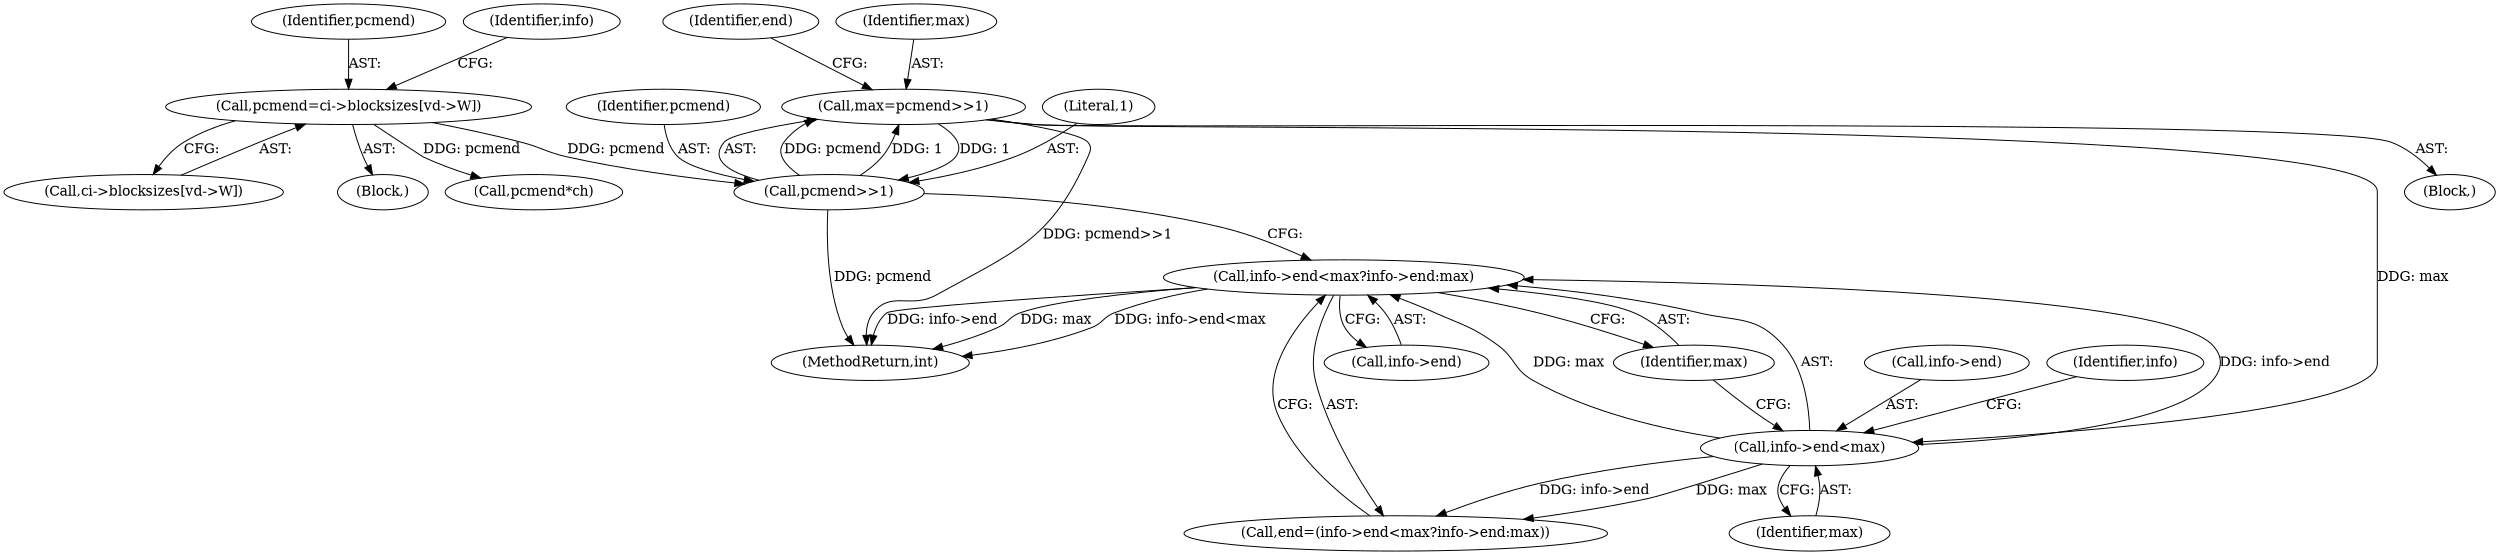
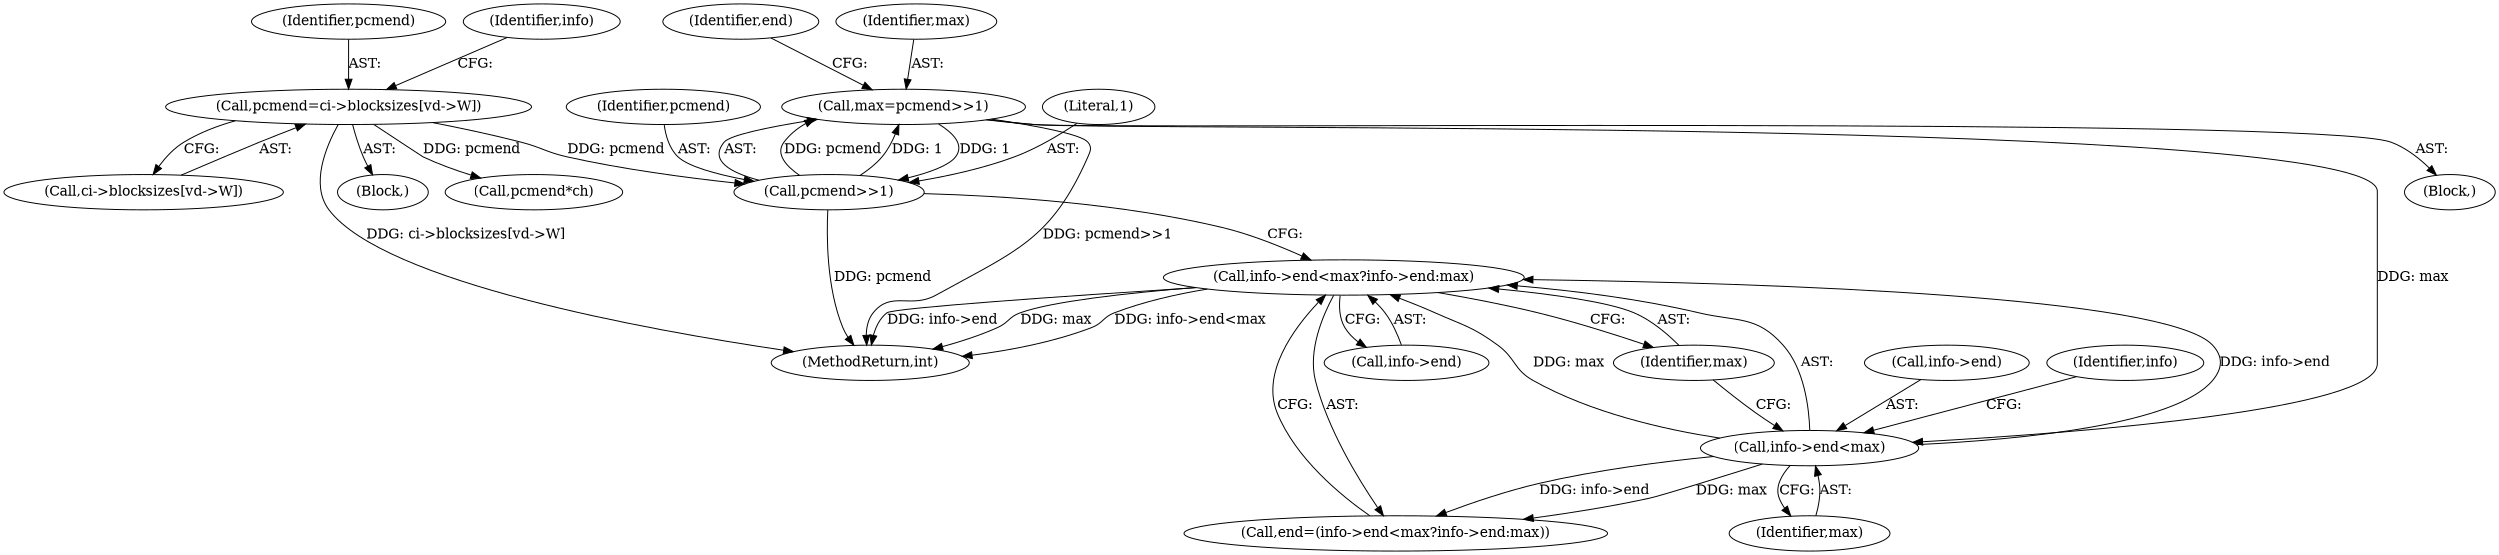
none -> (504, 293)
